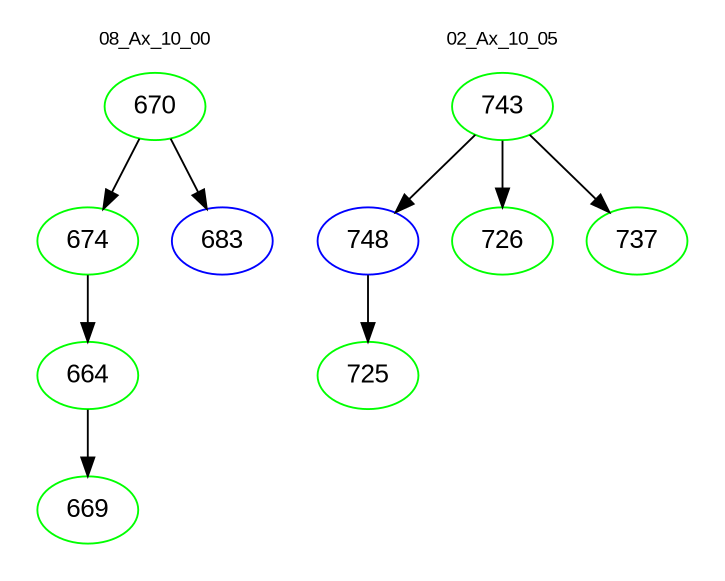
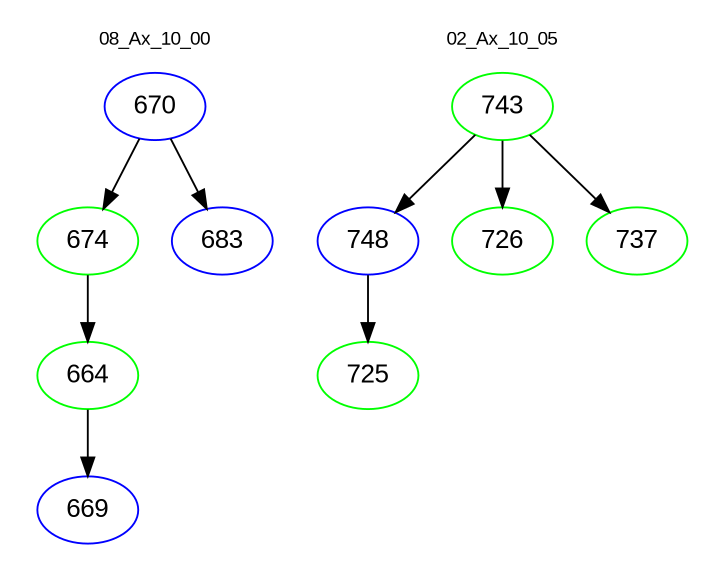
(155, 106) -> (155, 106)
(88, 510) -> (88, 510)
